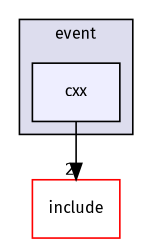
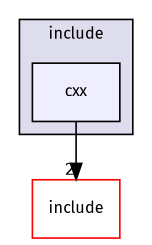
(76, 35) -> (76, 35)
